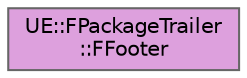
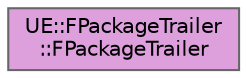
(124, 39) -> (124, 39)
